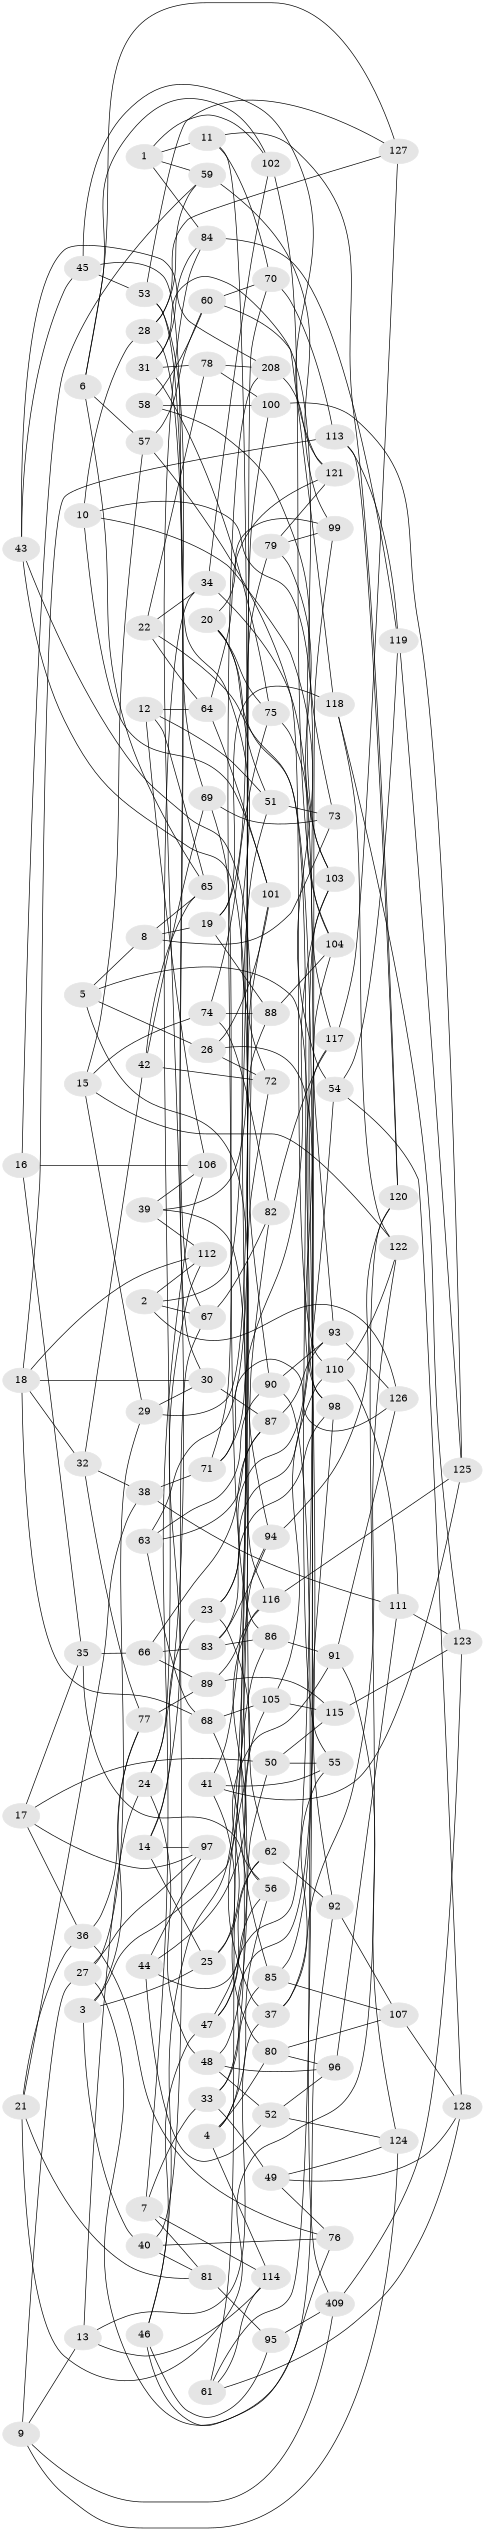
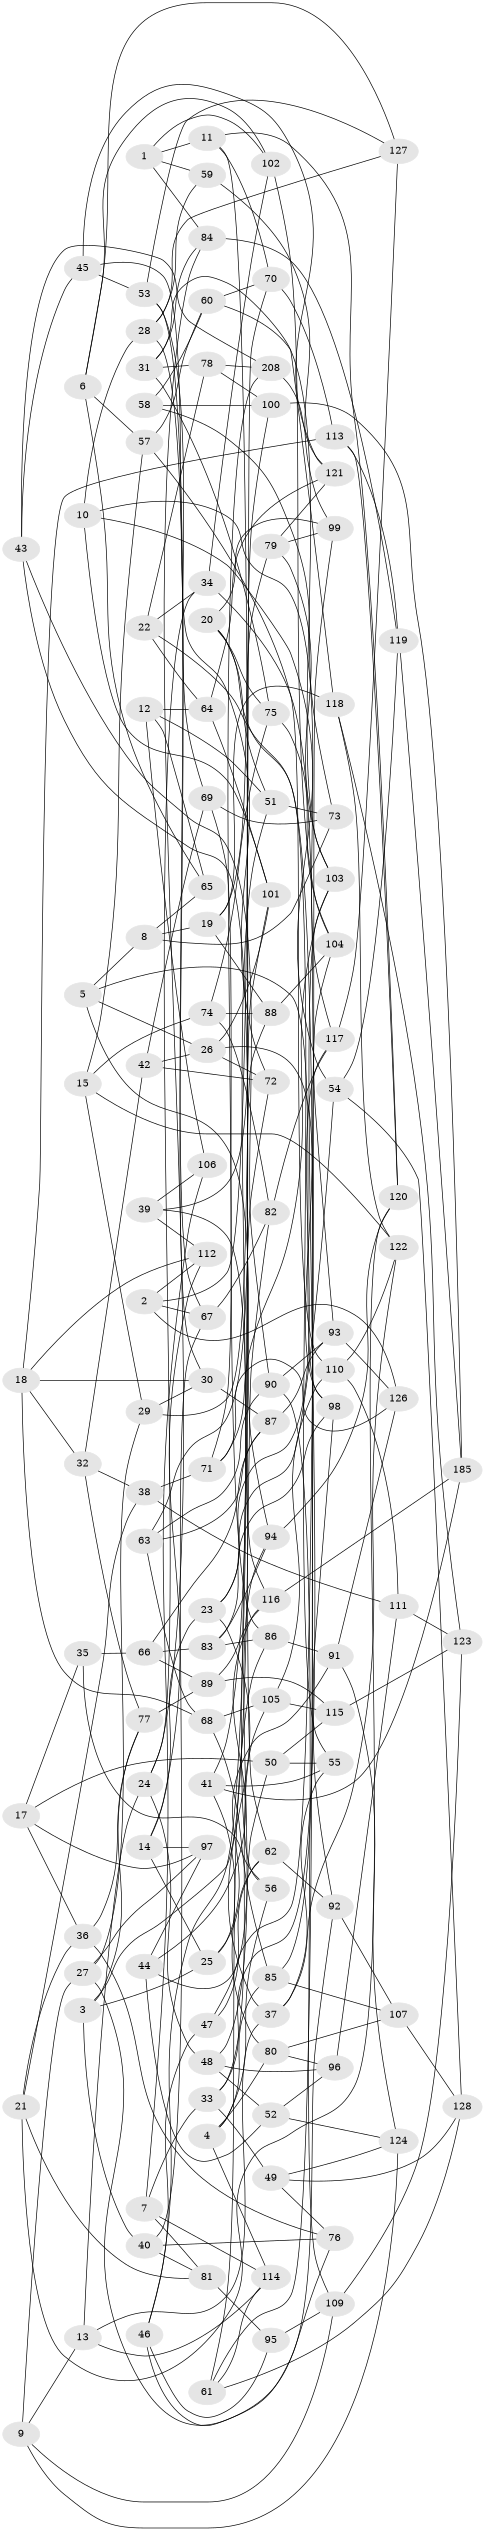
(161, 972) -> (171, 1059)
(21, 1165) -> none
(462, 1470) -> (462, 1470)
(239, 1957) -> none
(335, 2304) -> (335, 2304)
